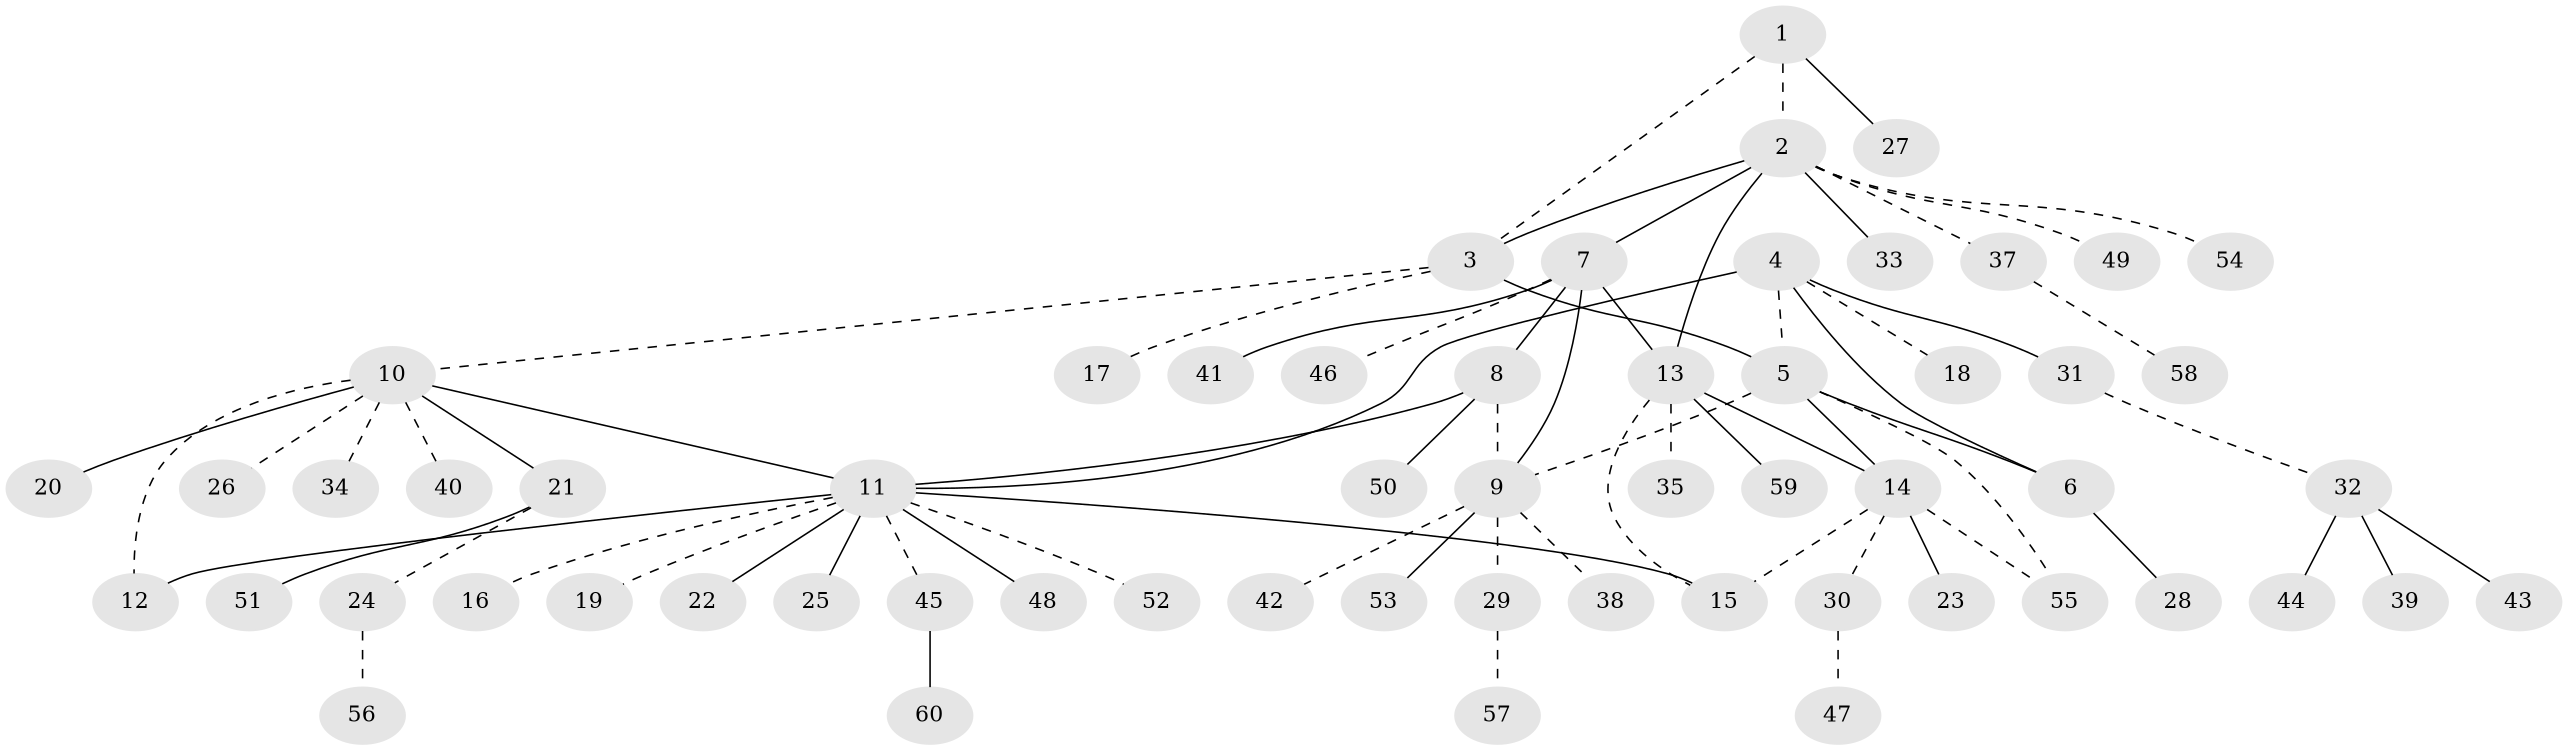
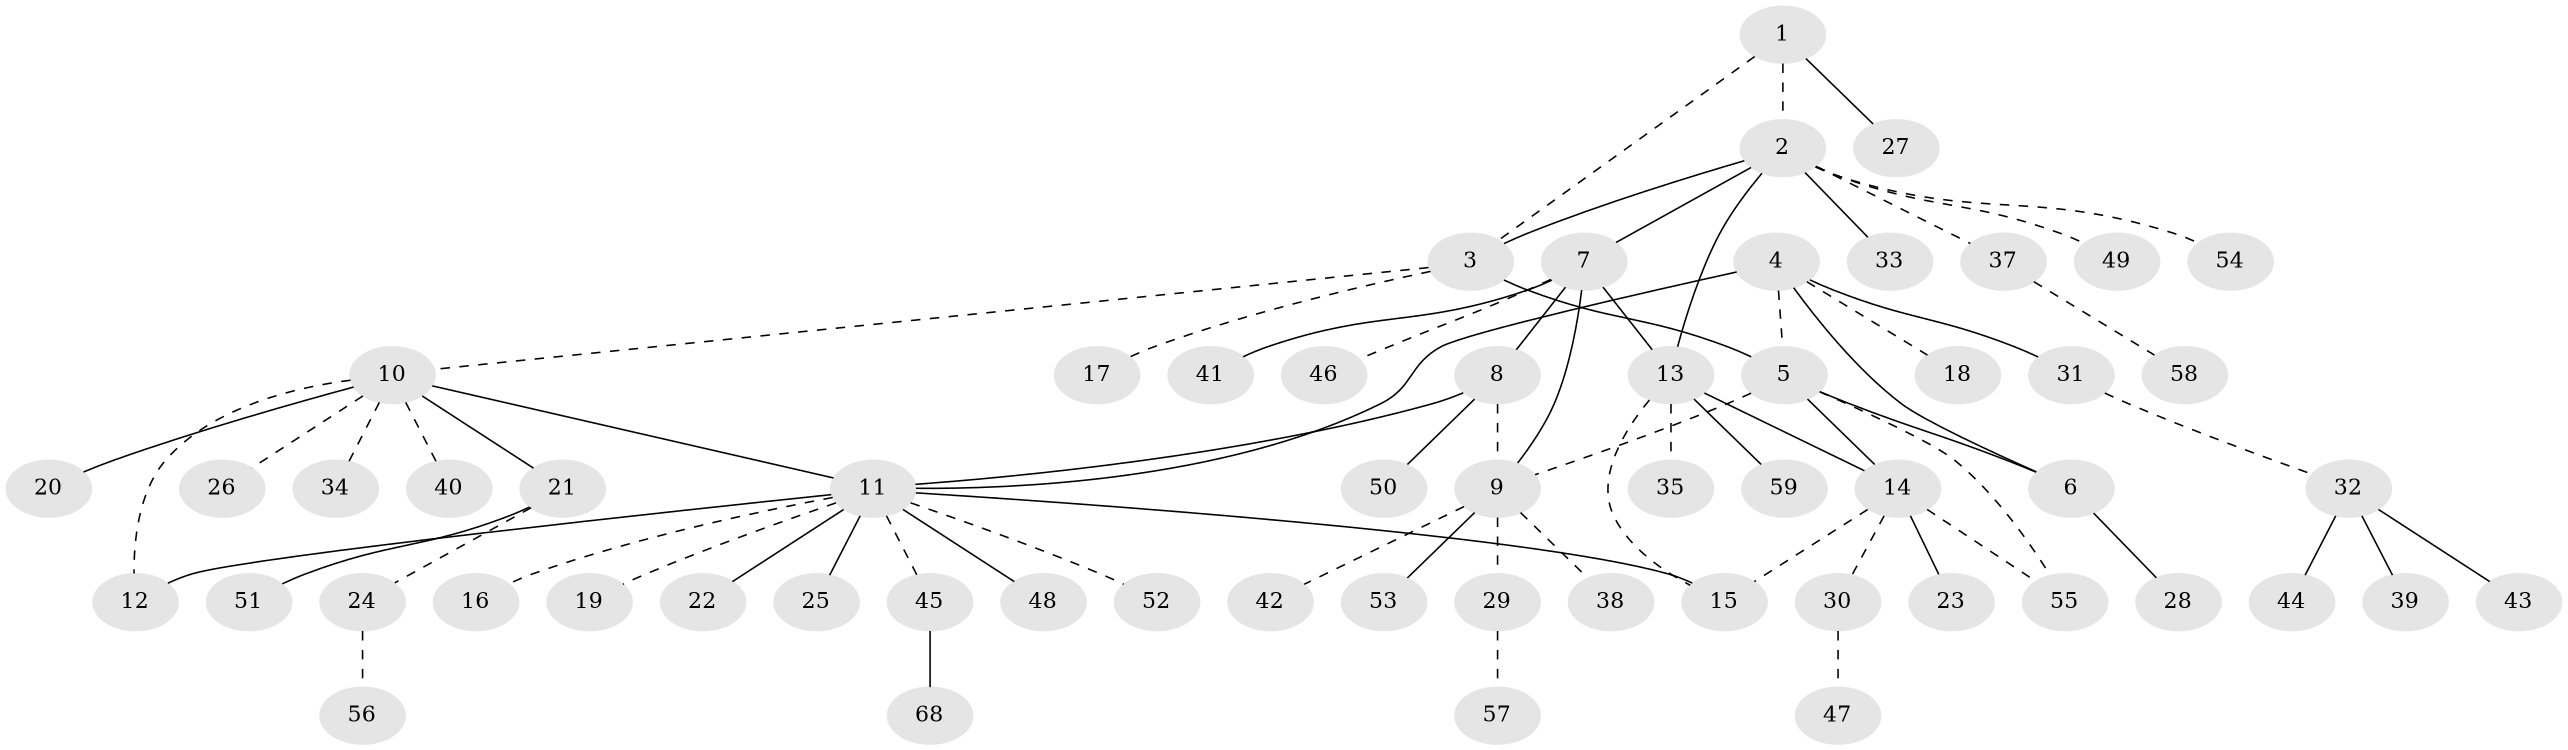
(930, 716) -> (930, 716)
